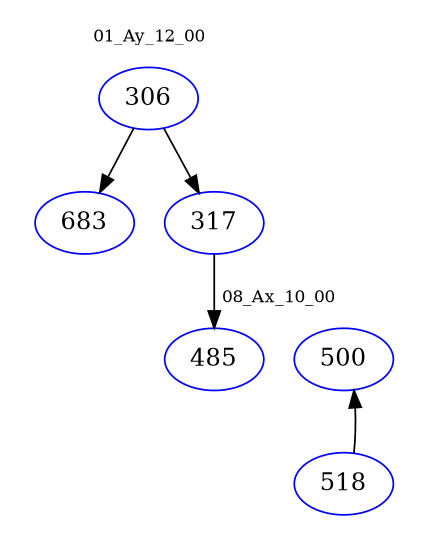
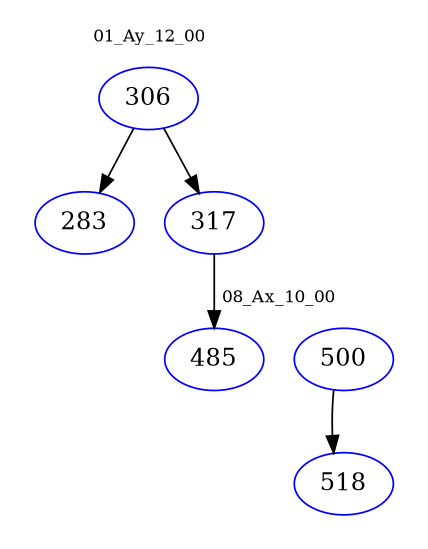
(85, 223) -> (85, 223)
(355, 431) -> (332, 413)
